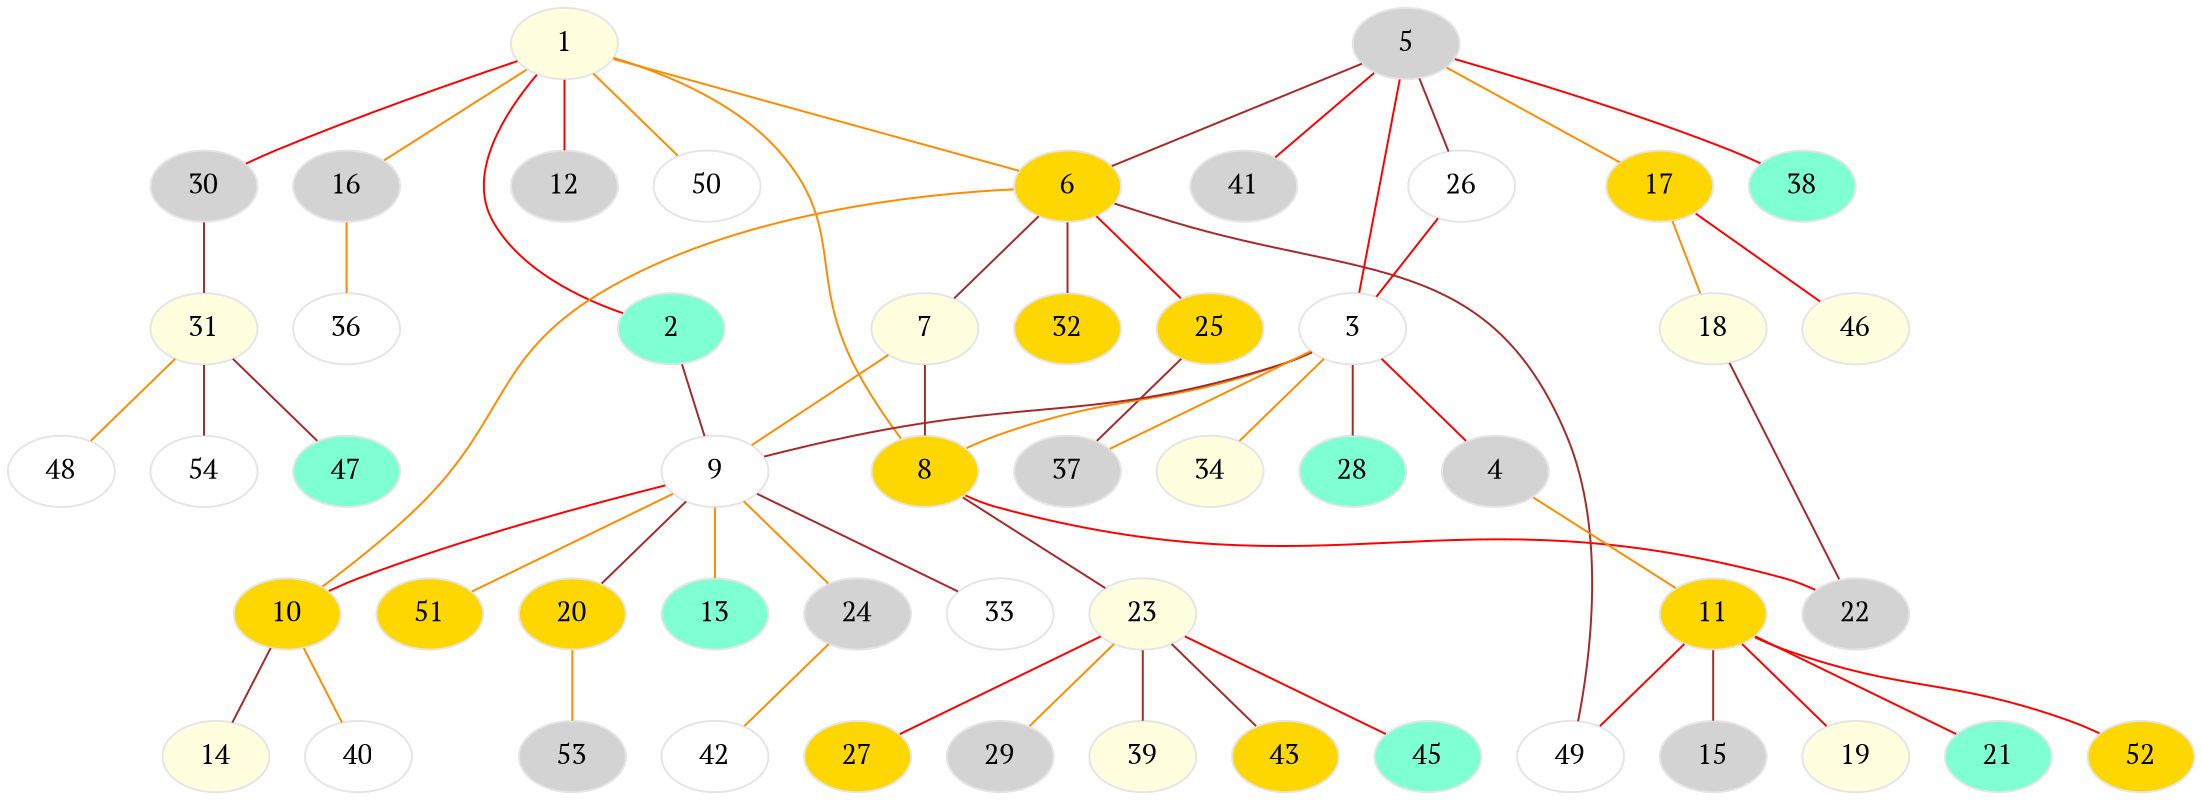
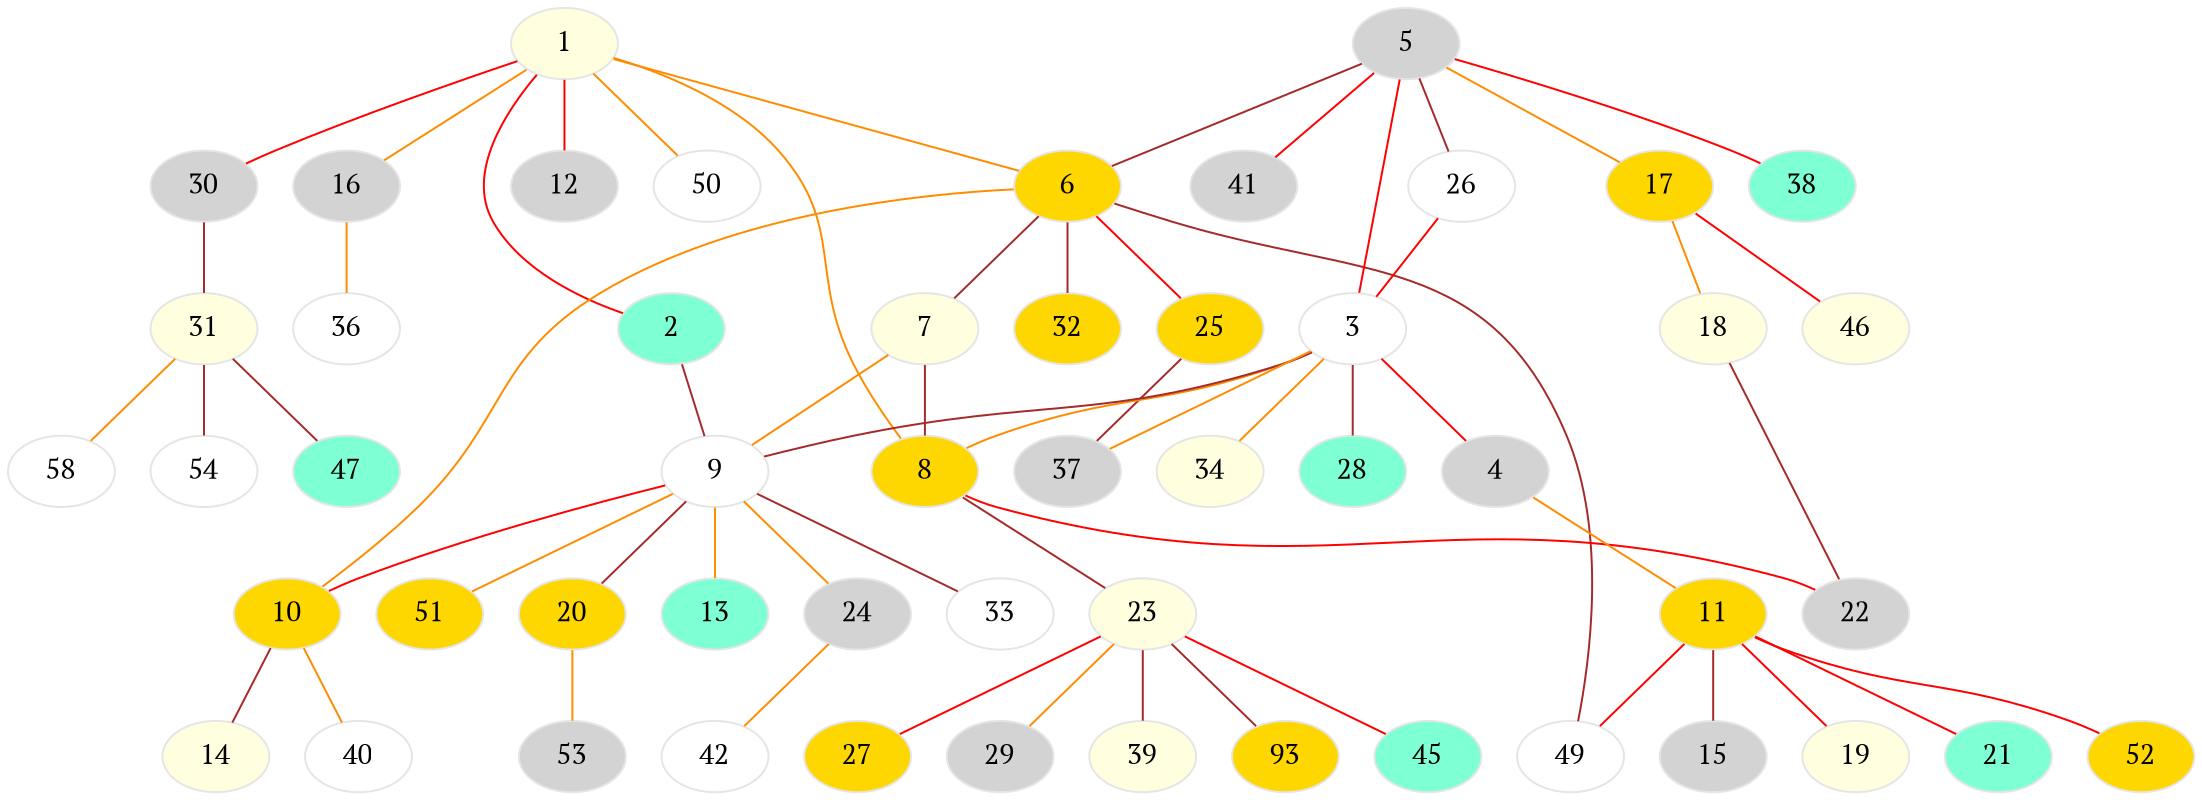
(61, 471) -> (61, 471)
(1285, 757) -> (1285, 757)
